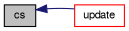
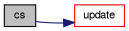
(61, 8) -> (50, 23)
